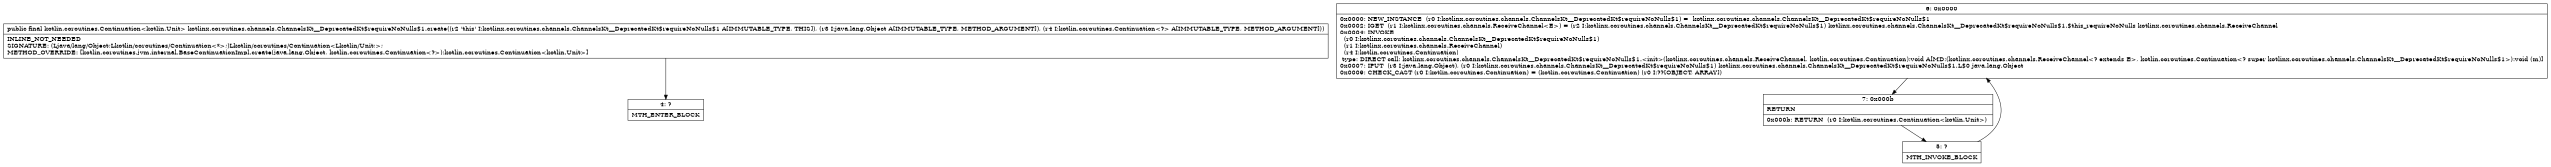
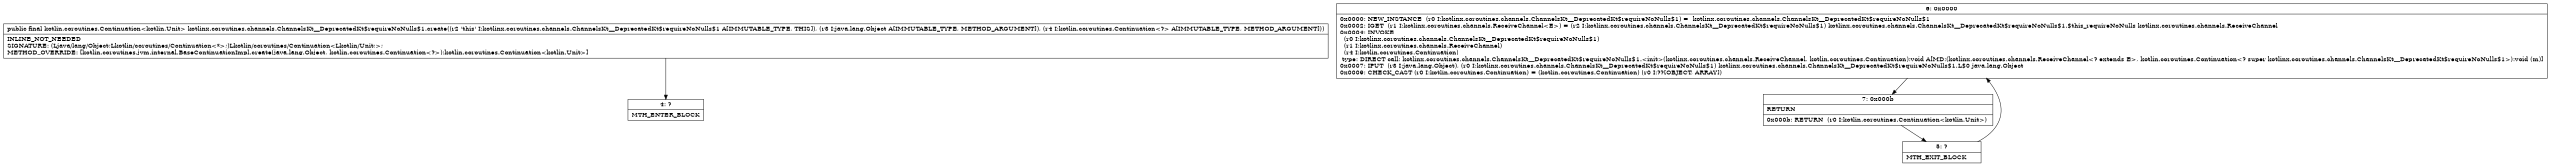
(1942, 157) -> (1936, 157)
